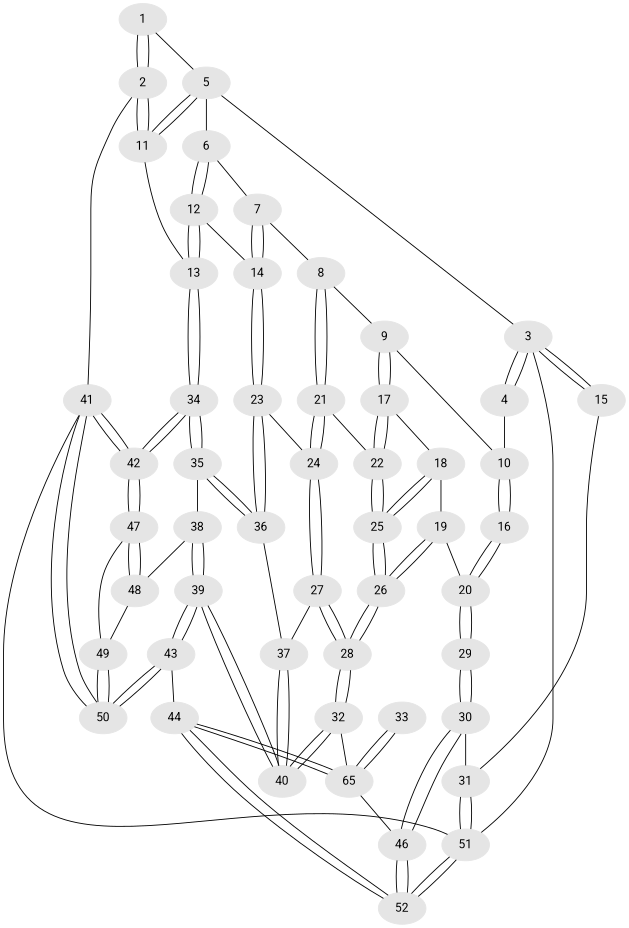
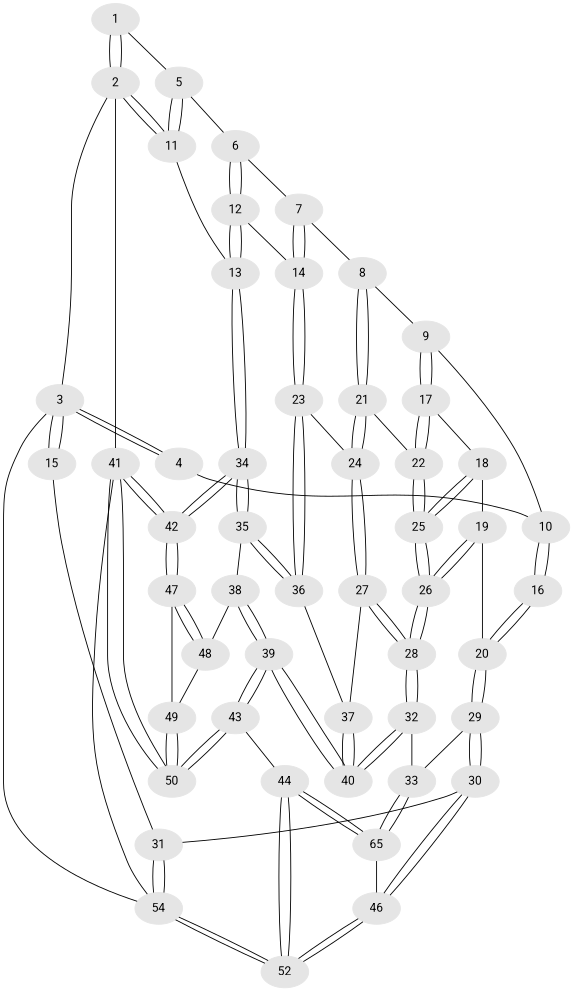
(367, 210) -> (71, 238)
(344, 750) -> (412, 750)
none -> (444, 750)
(466, 845) -> (159, 908)
